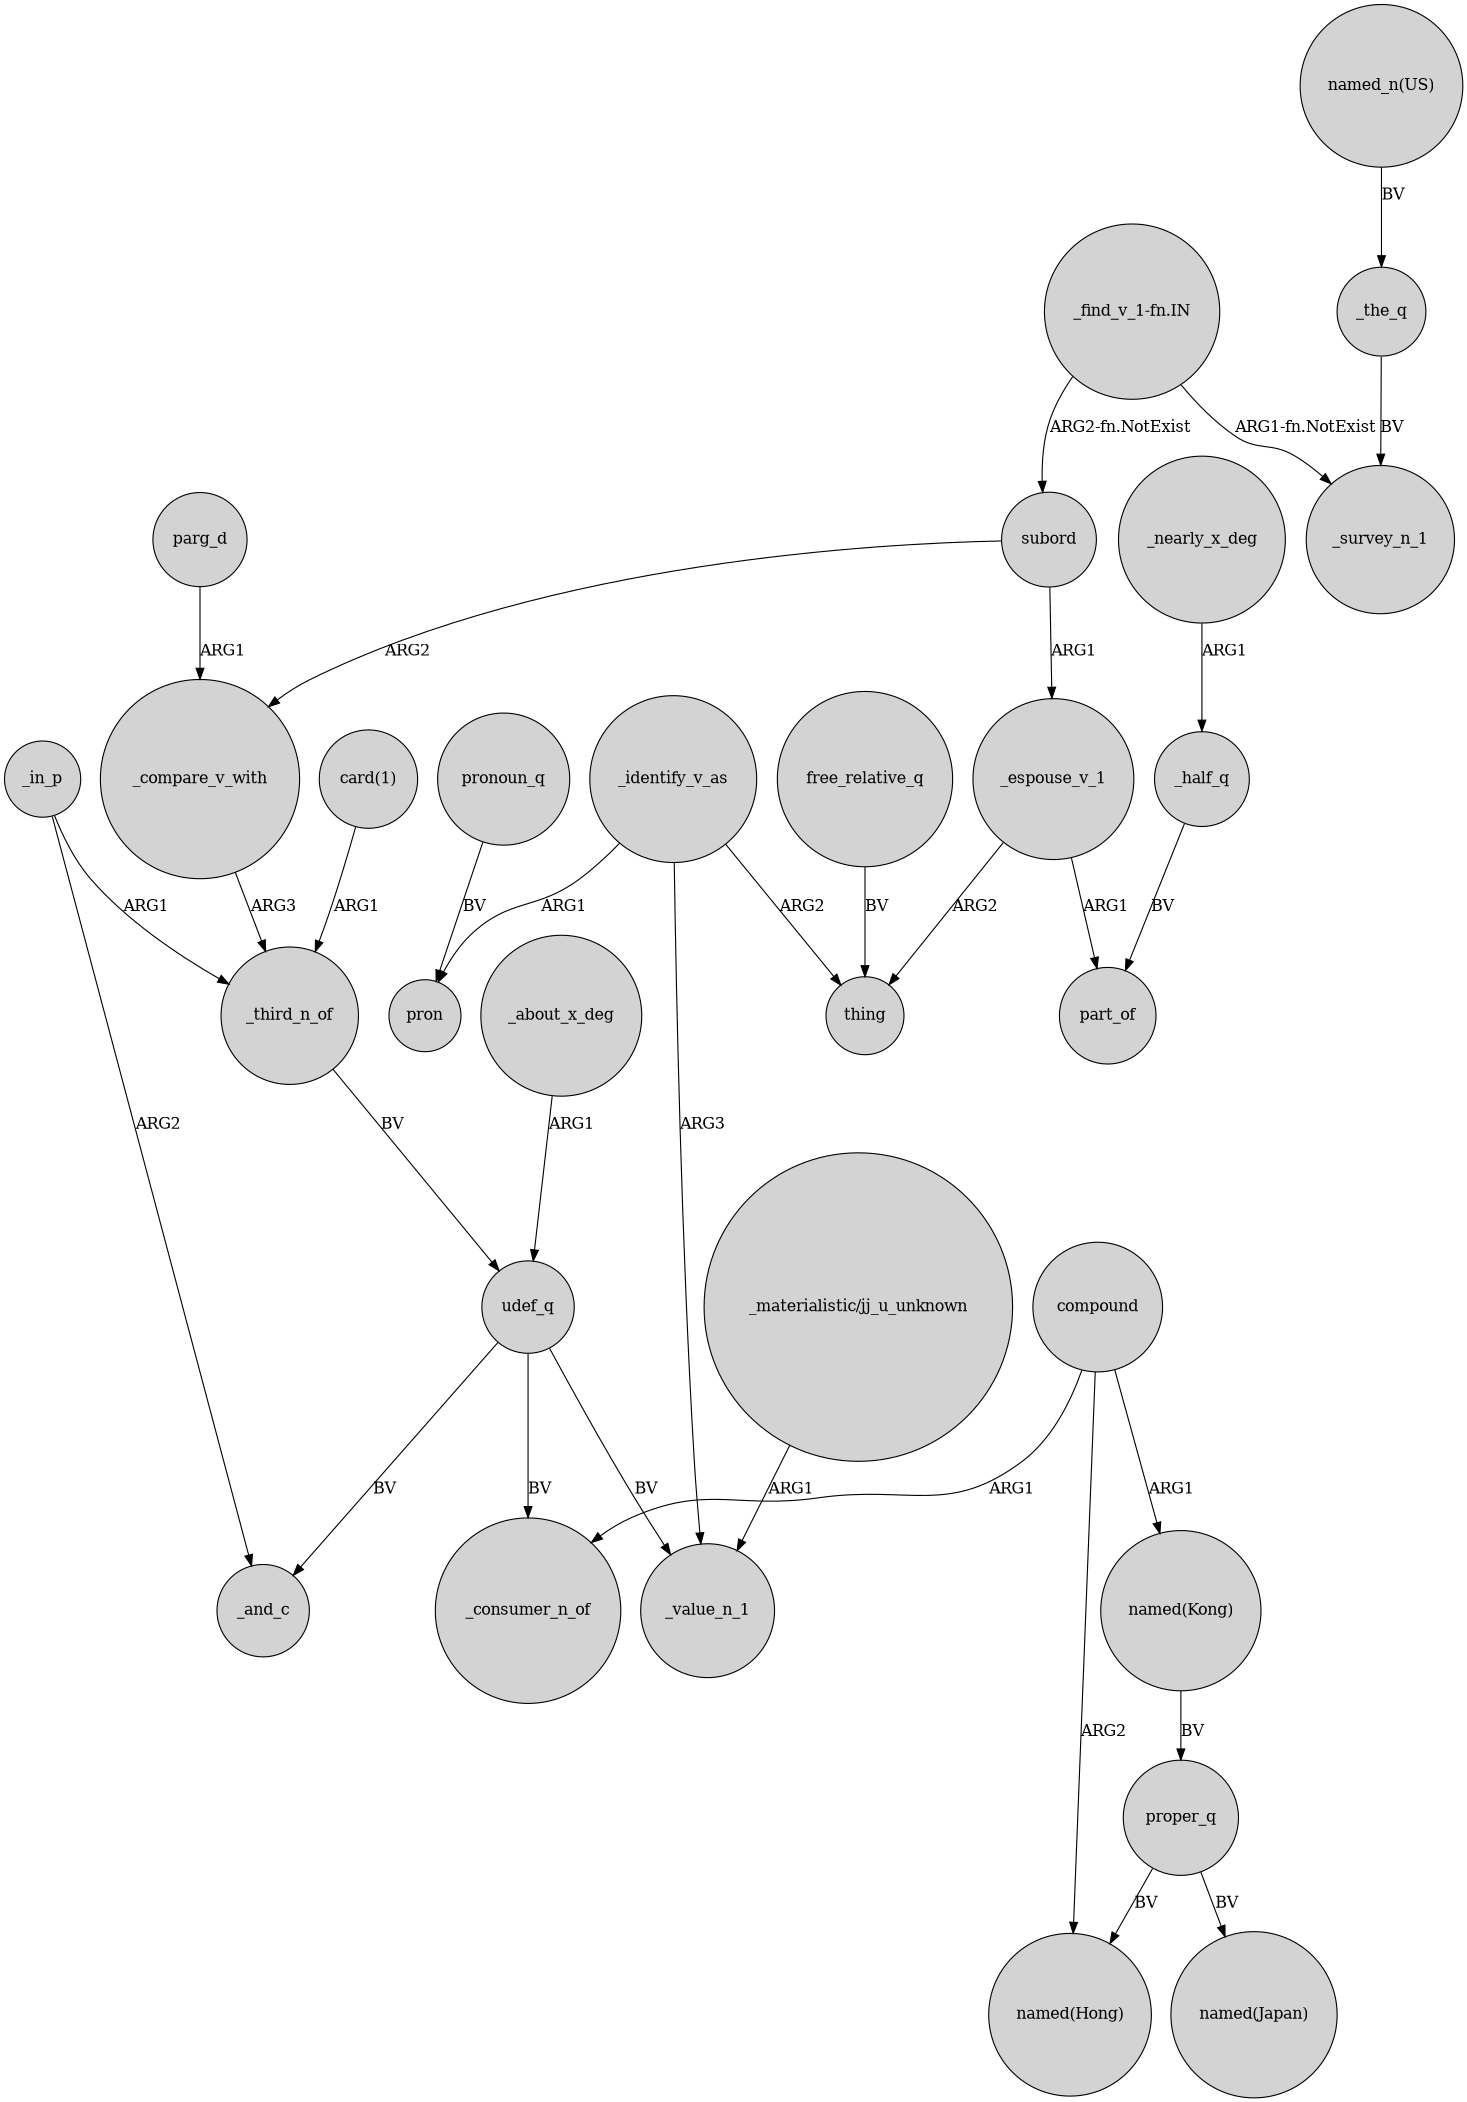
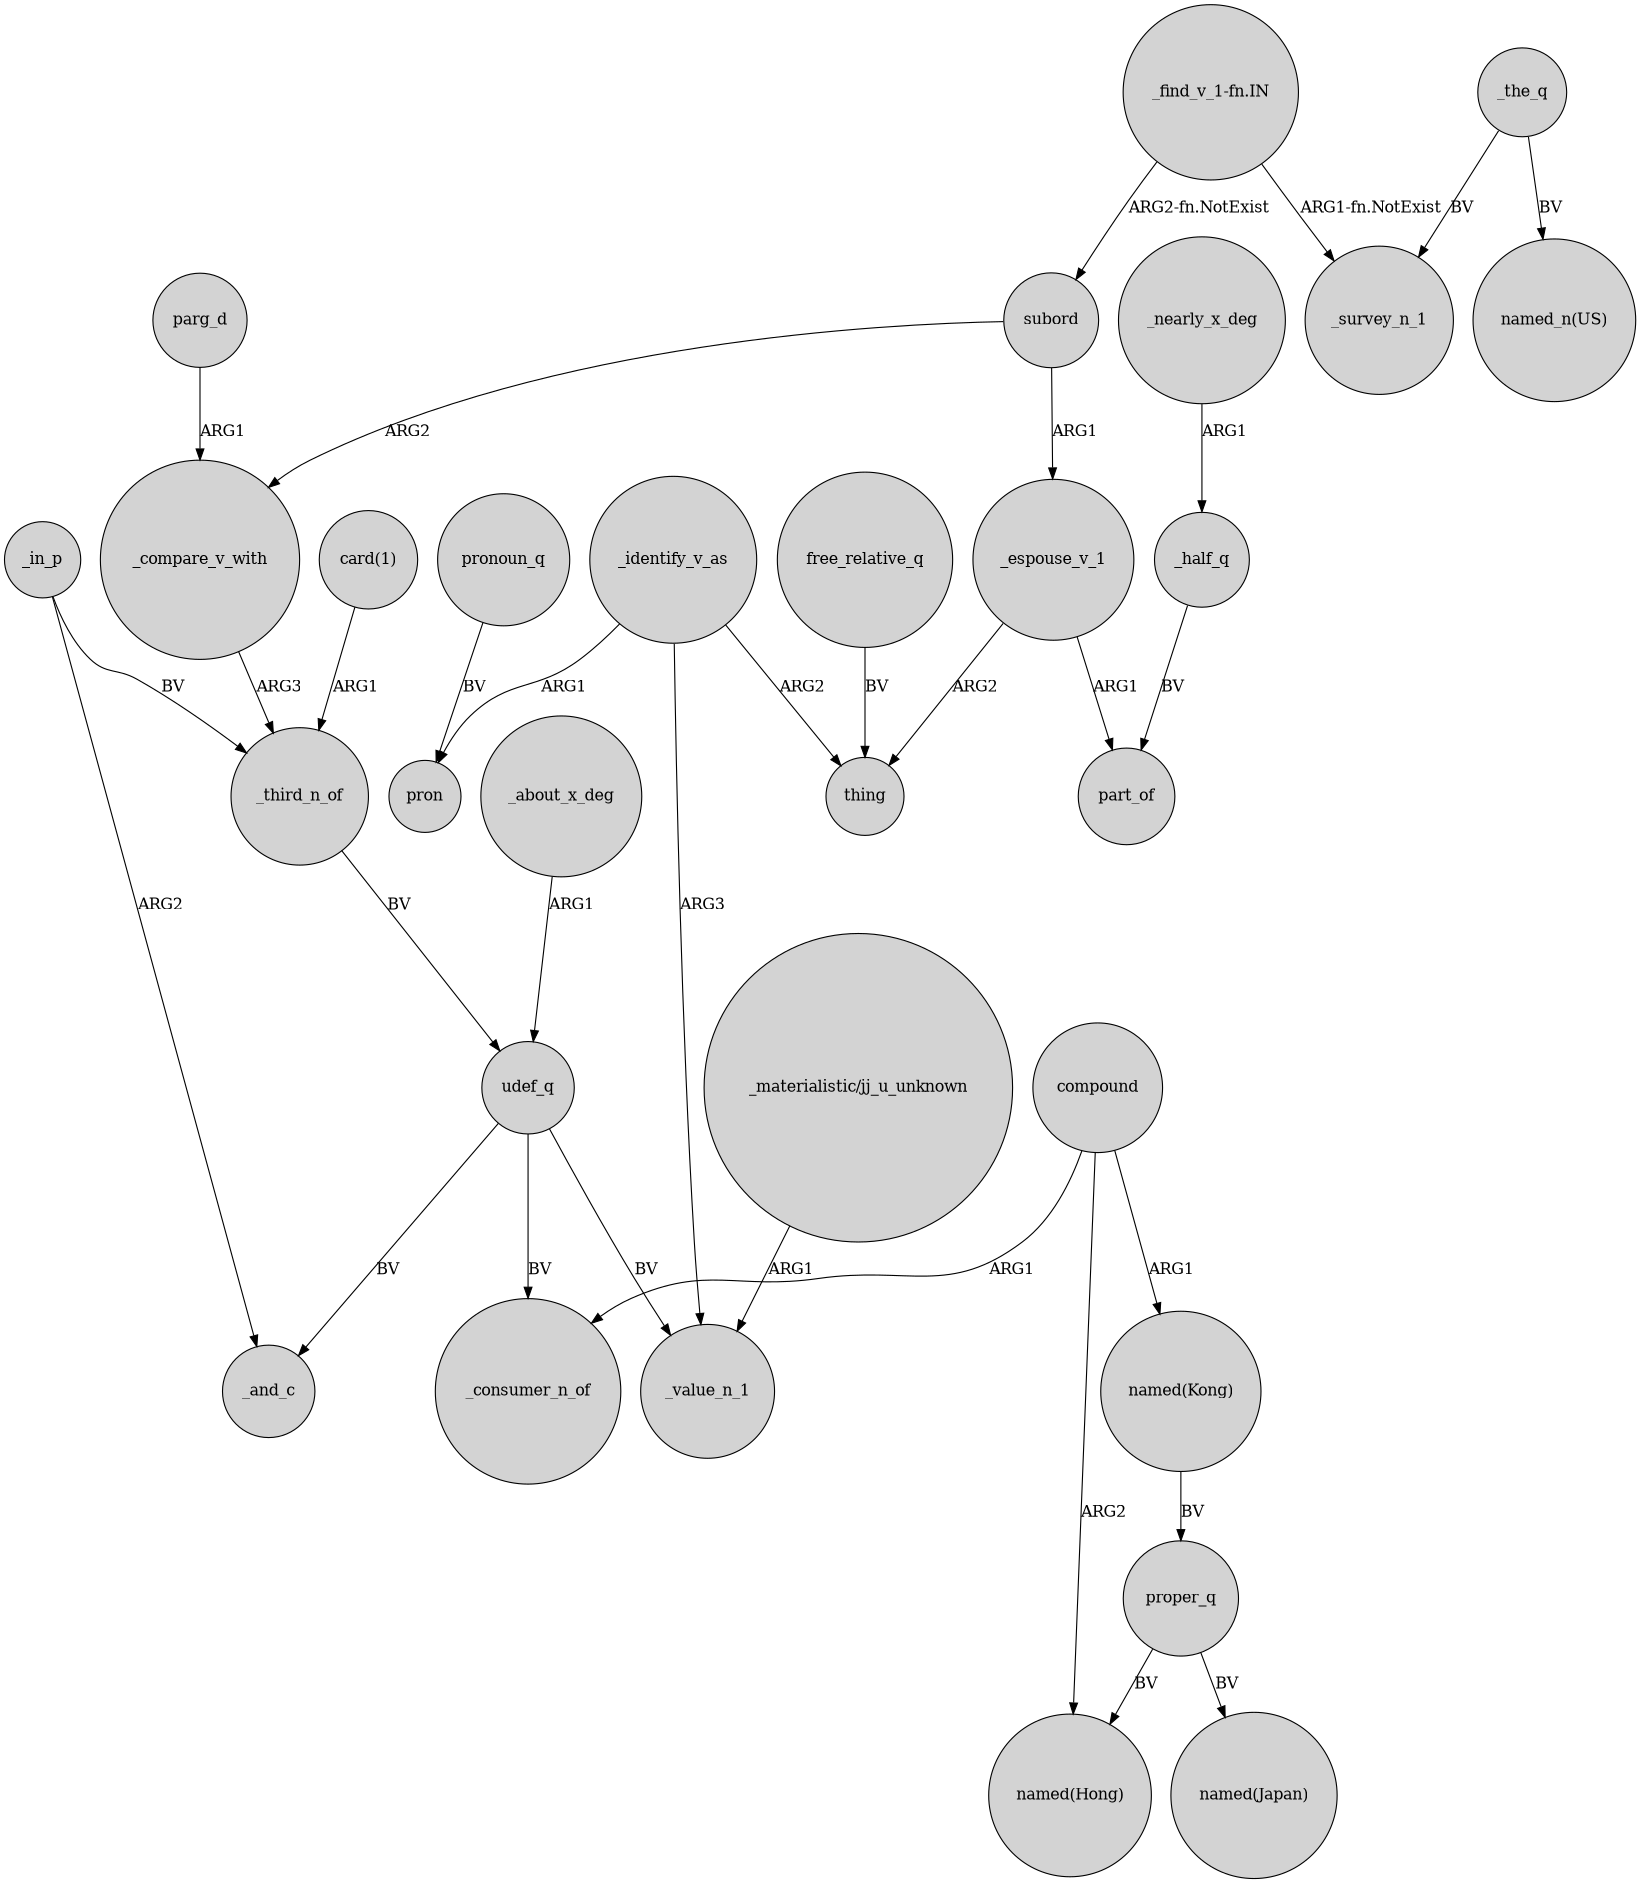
(1381, 211) -> (1535, 183)
(146, 907) -> (173, 687)
